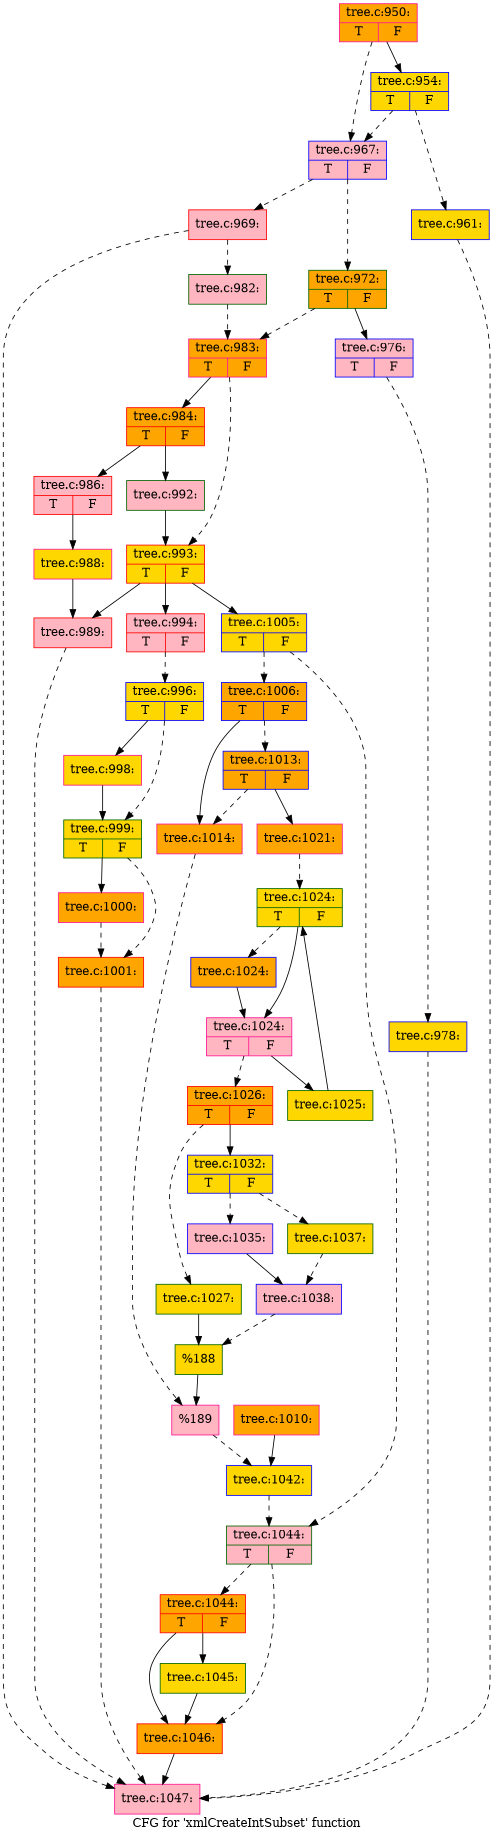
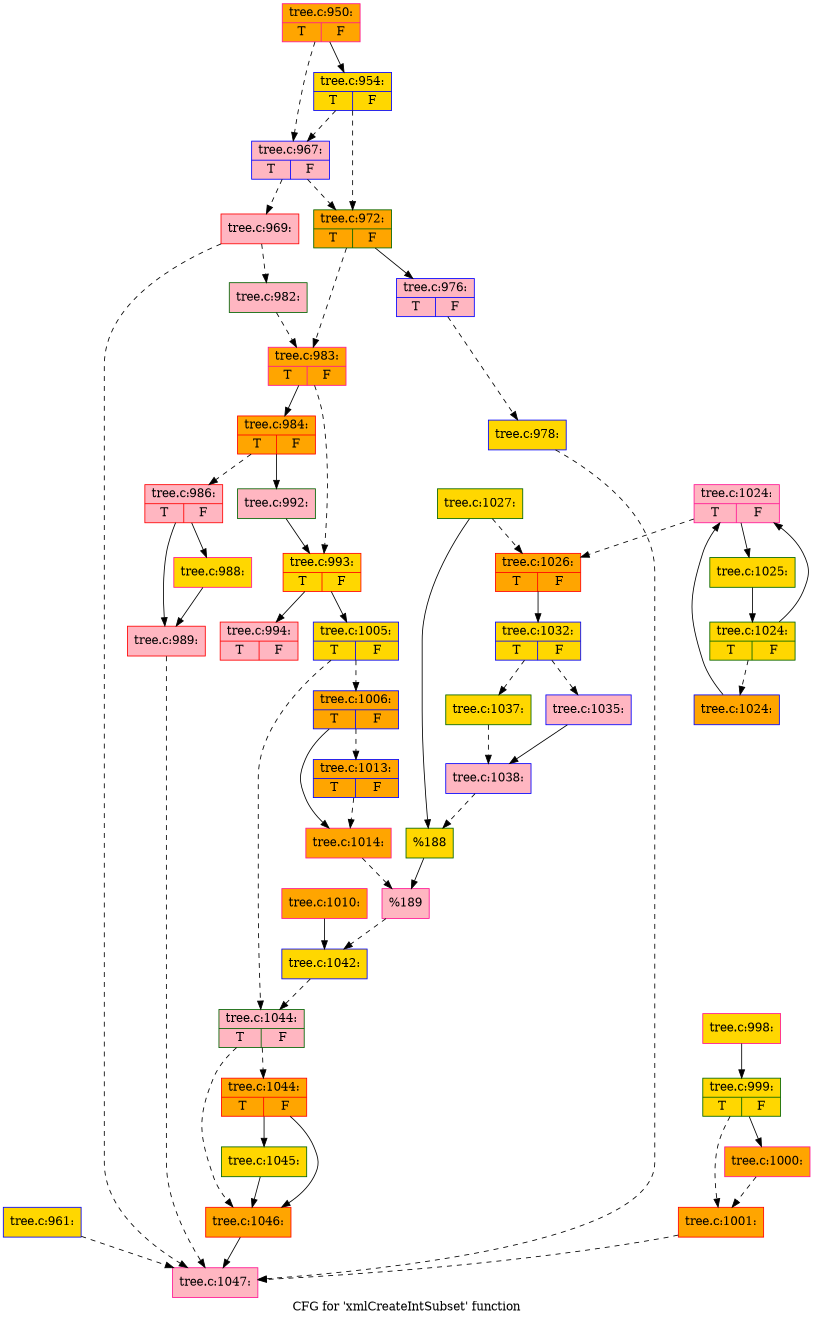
(429, 156) -> (353, 156)
(123, 459) -> (234, 467)
(120, 598) -> (164, 569)
(165, 702) -> none
(300, 839) -> none
(170, 1197) -> (505, 533)
